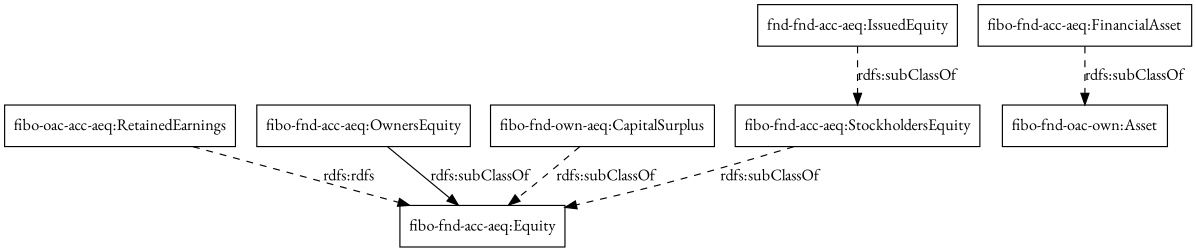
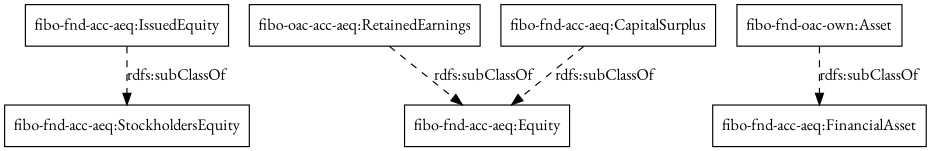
(858, 25) -> (127, 25)
(1085, 70) -> (819, 70)
(364, 126) -> none
(602, 126) -> (608, 25)
(349, 176) -> (484, 76)
(686, 178) -> none
